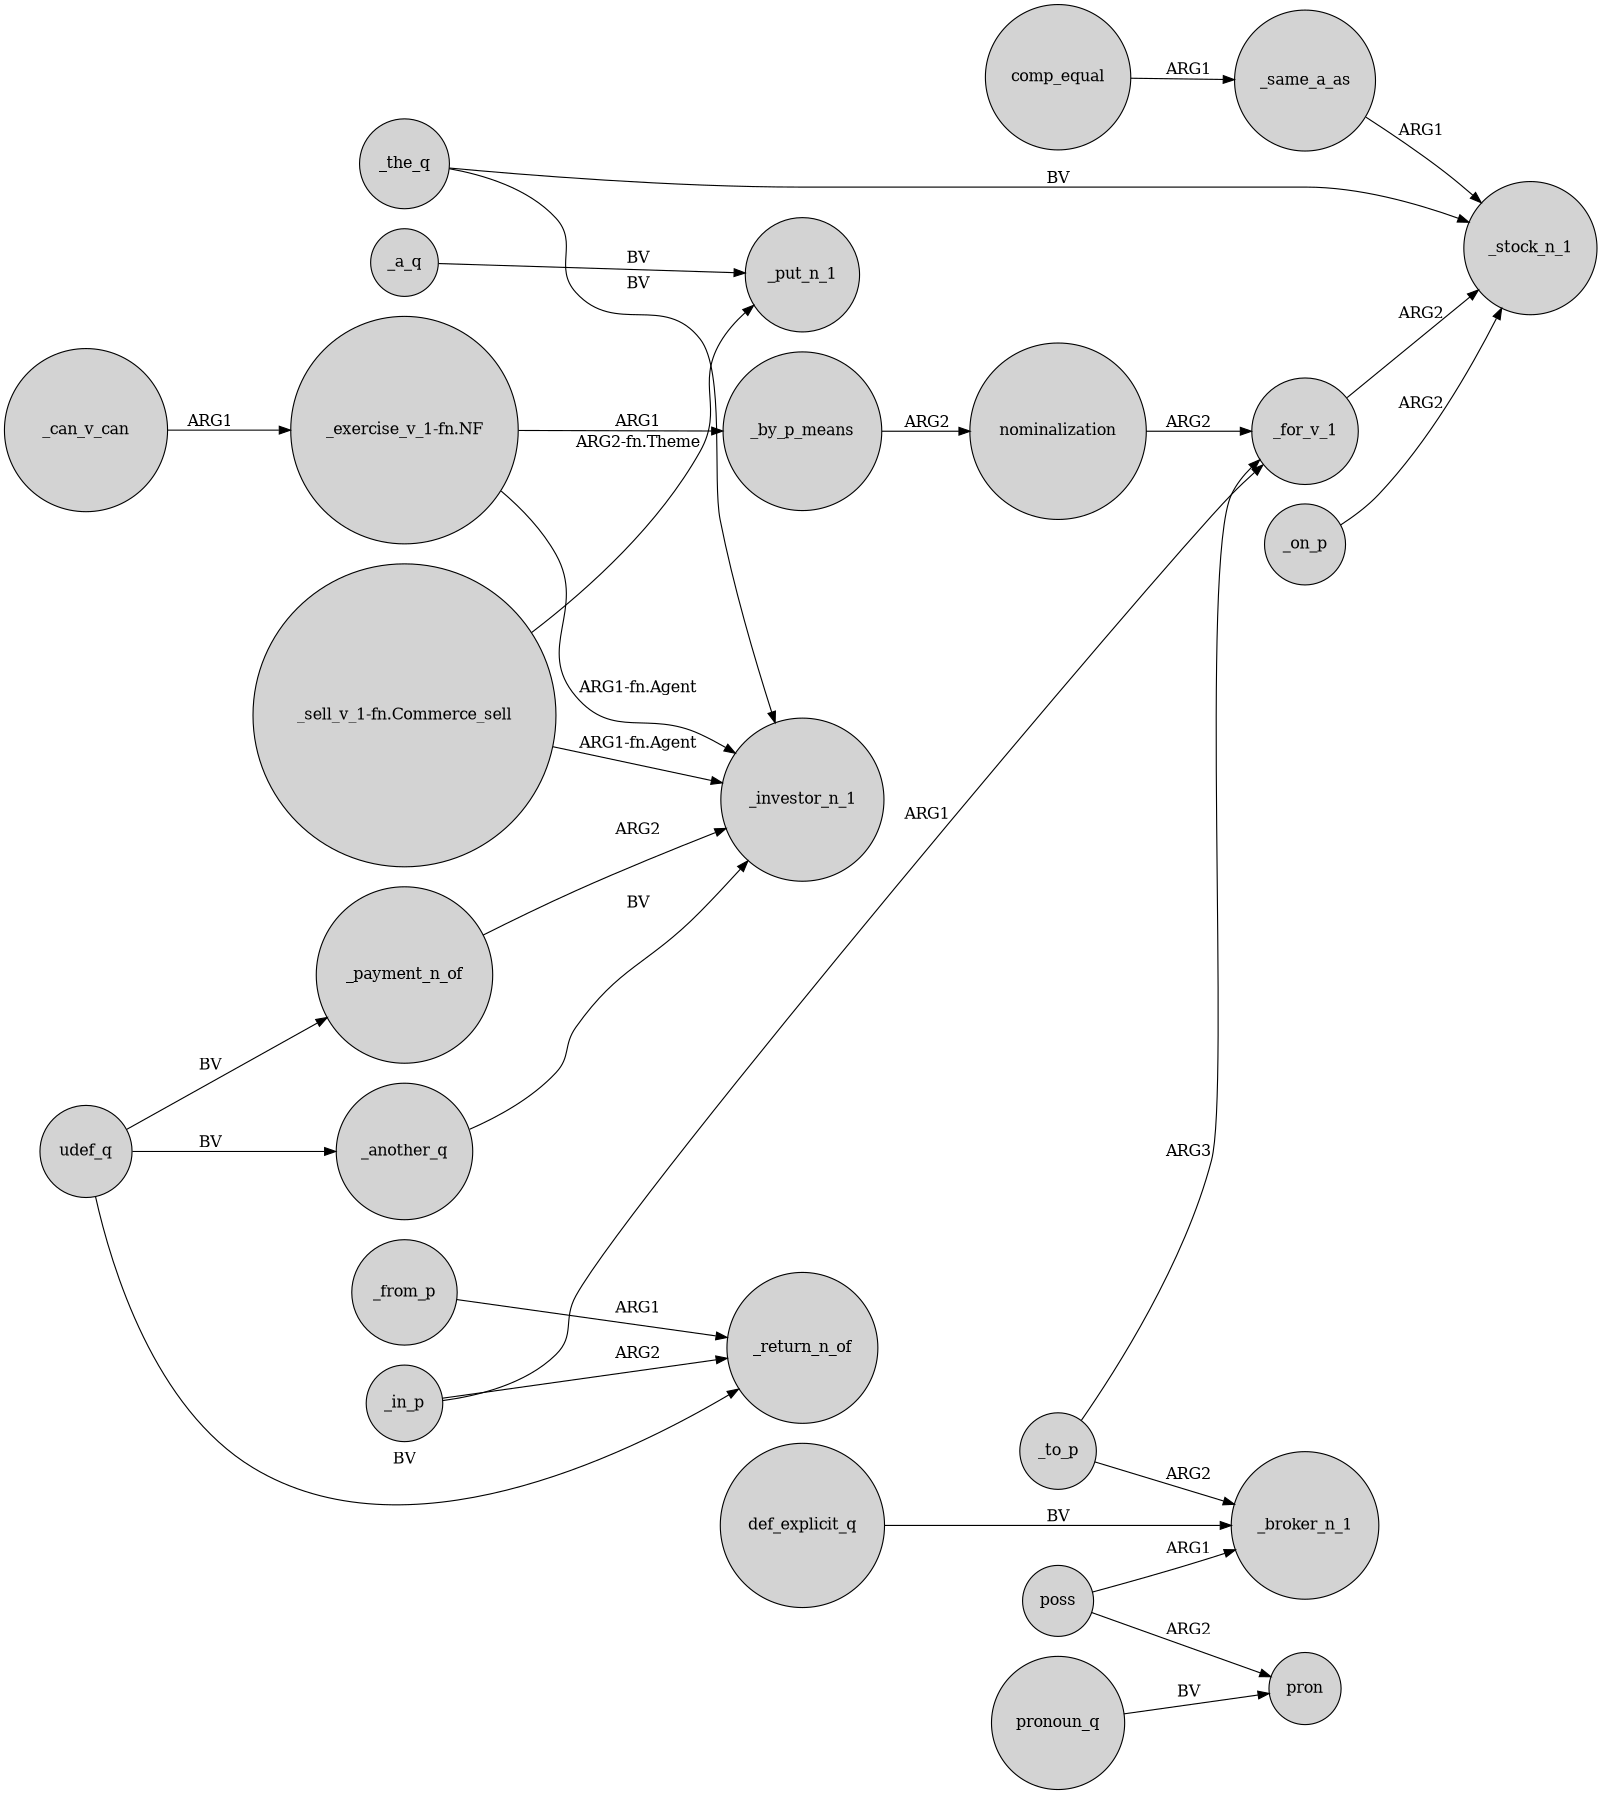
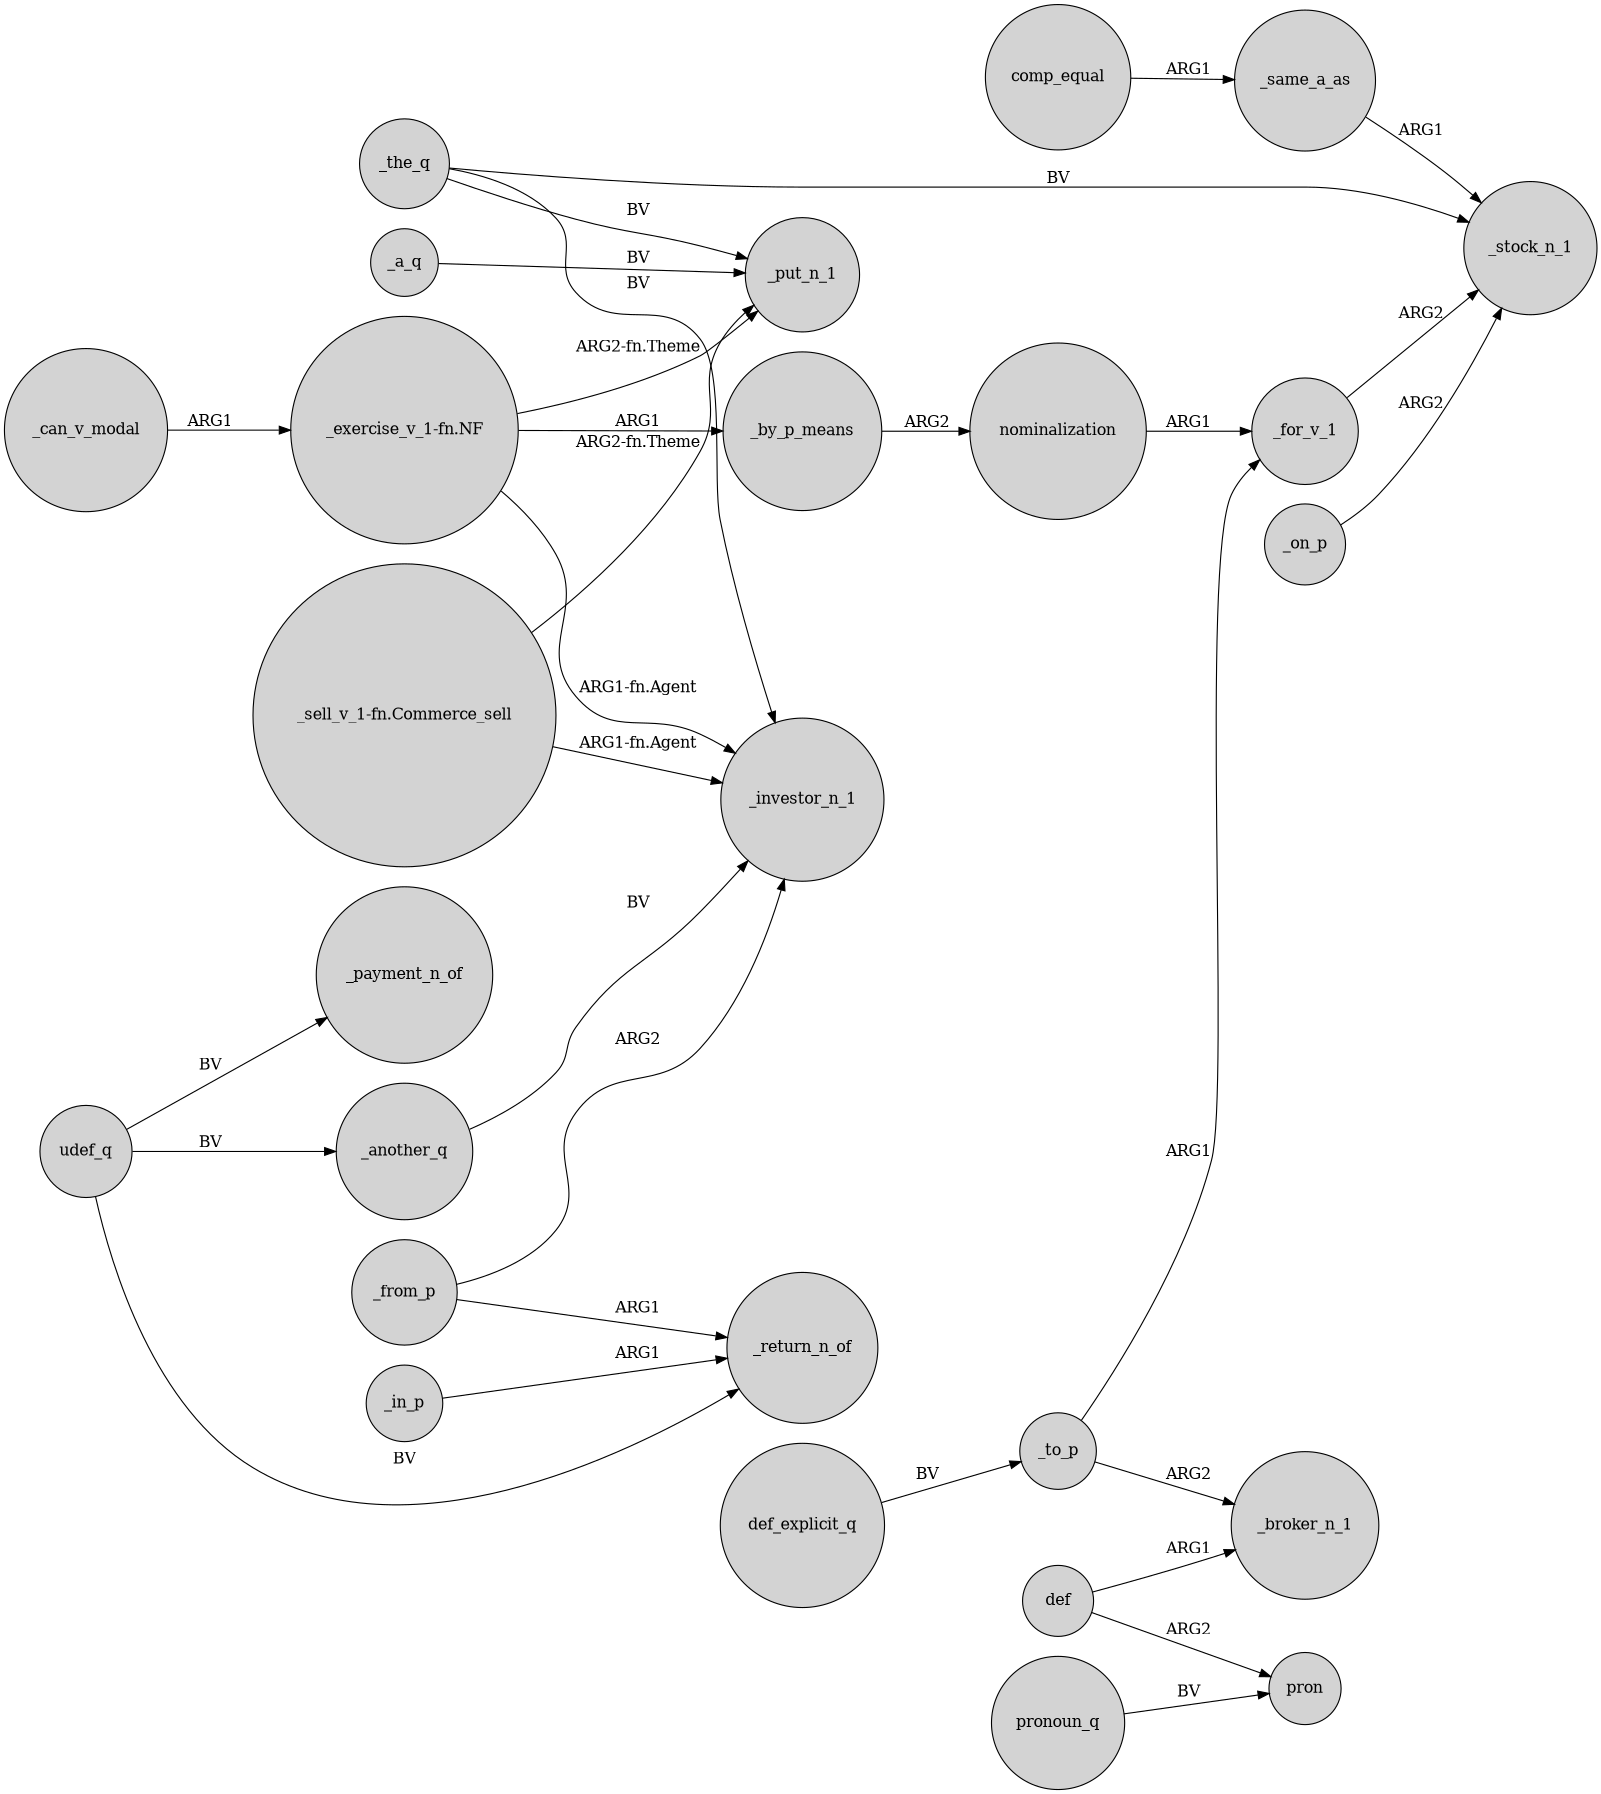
none -> (590, 223)
none -> (640, 381)
(1189, 423) -> (1189, 423)
(86, 430) -> (86, 430)
(598, 881) -> (609, 1087)
(846, 948) -> none
(1189, 1152) -> (1189, 1152)
(638, 1354) -> (638, 1354)
(1052, 1525) -> (946, 1484)
(1058, 1601) -> (1058, 1601)
